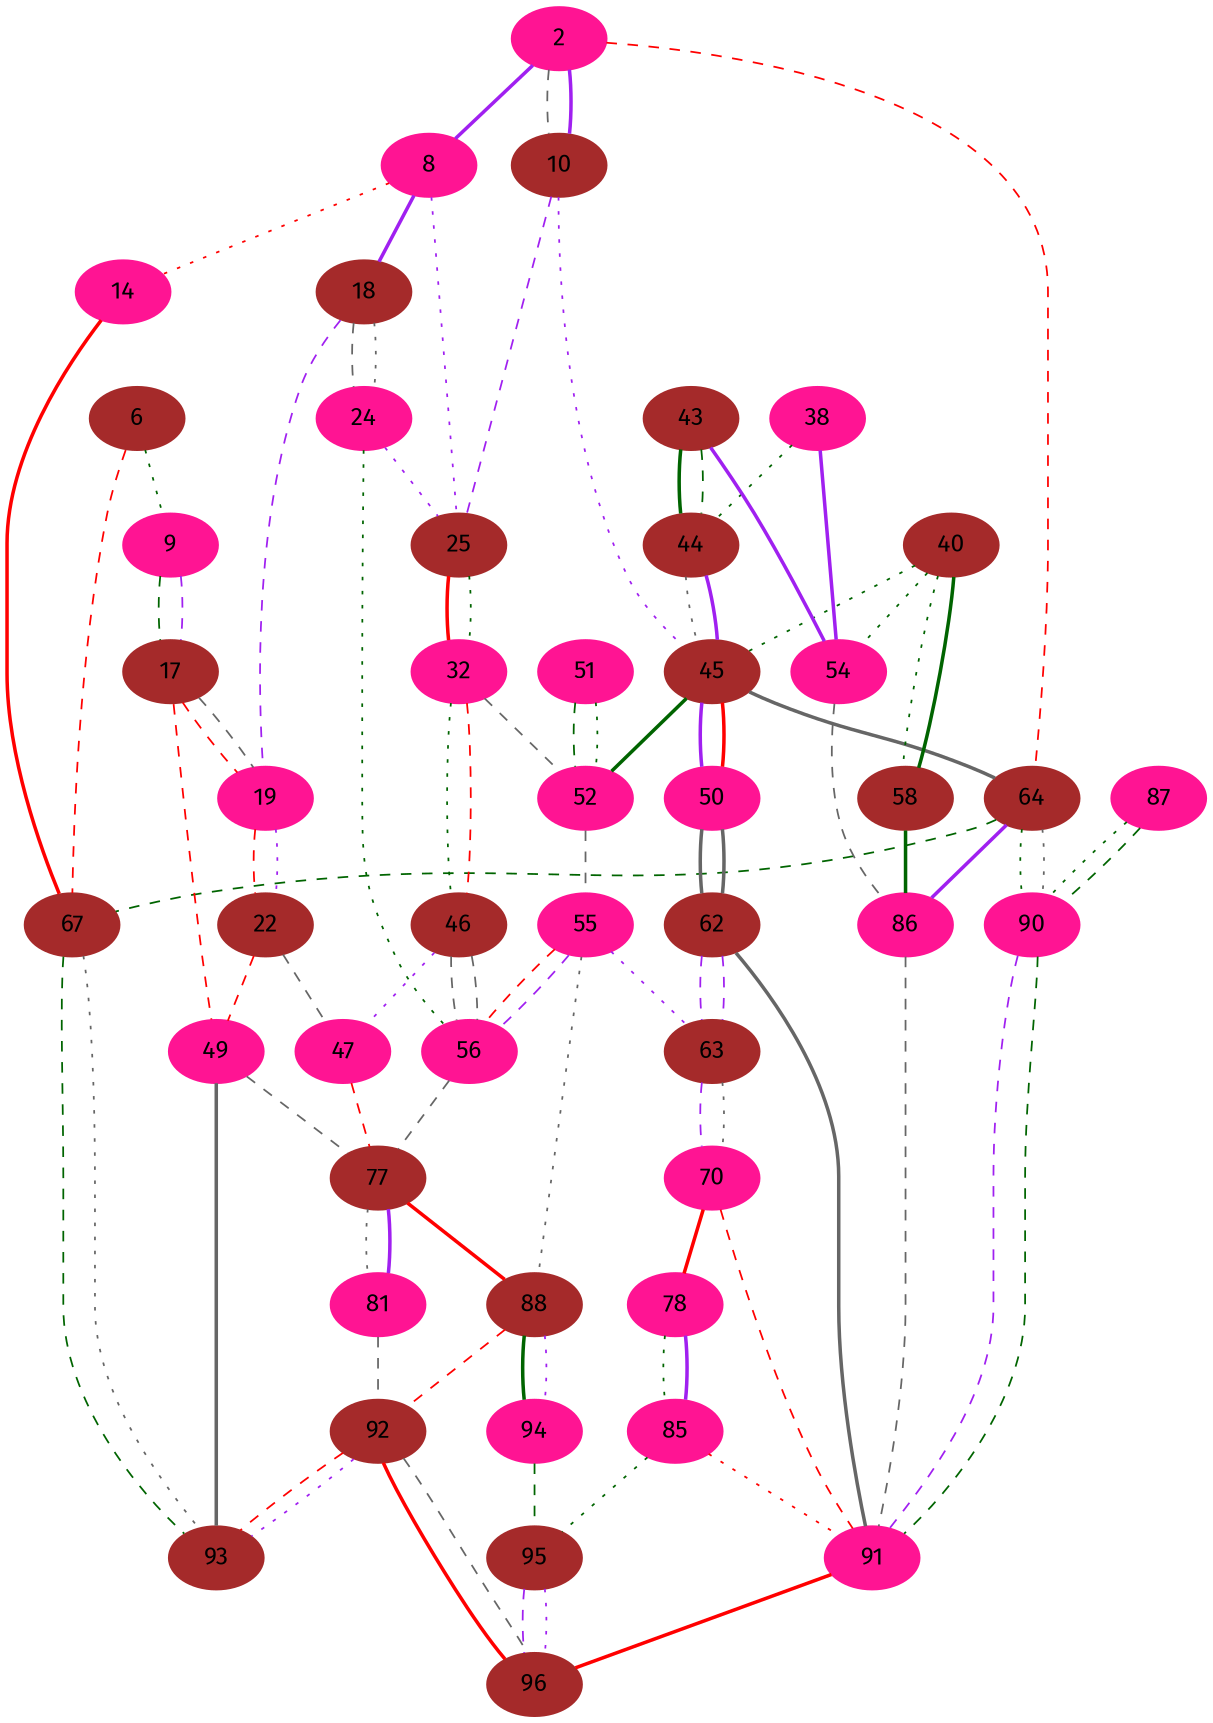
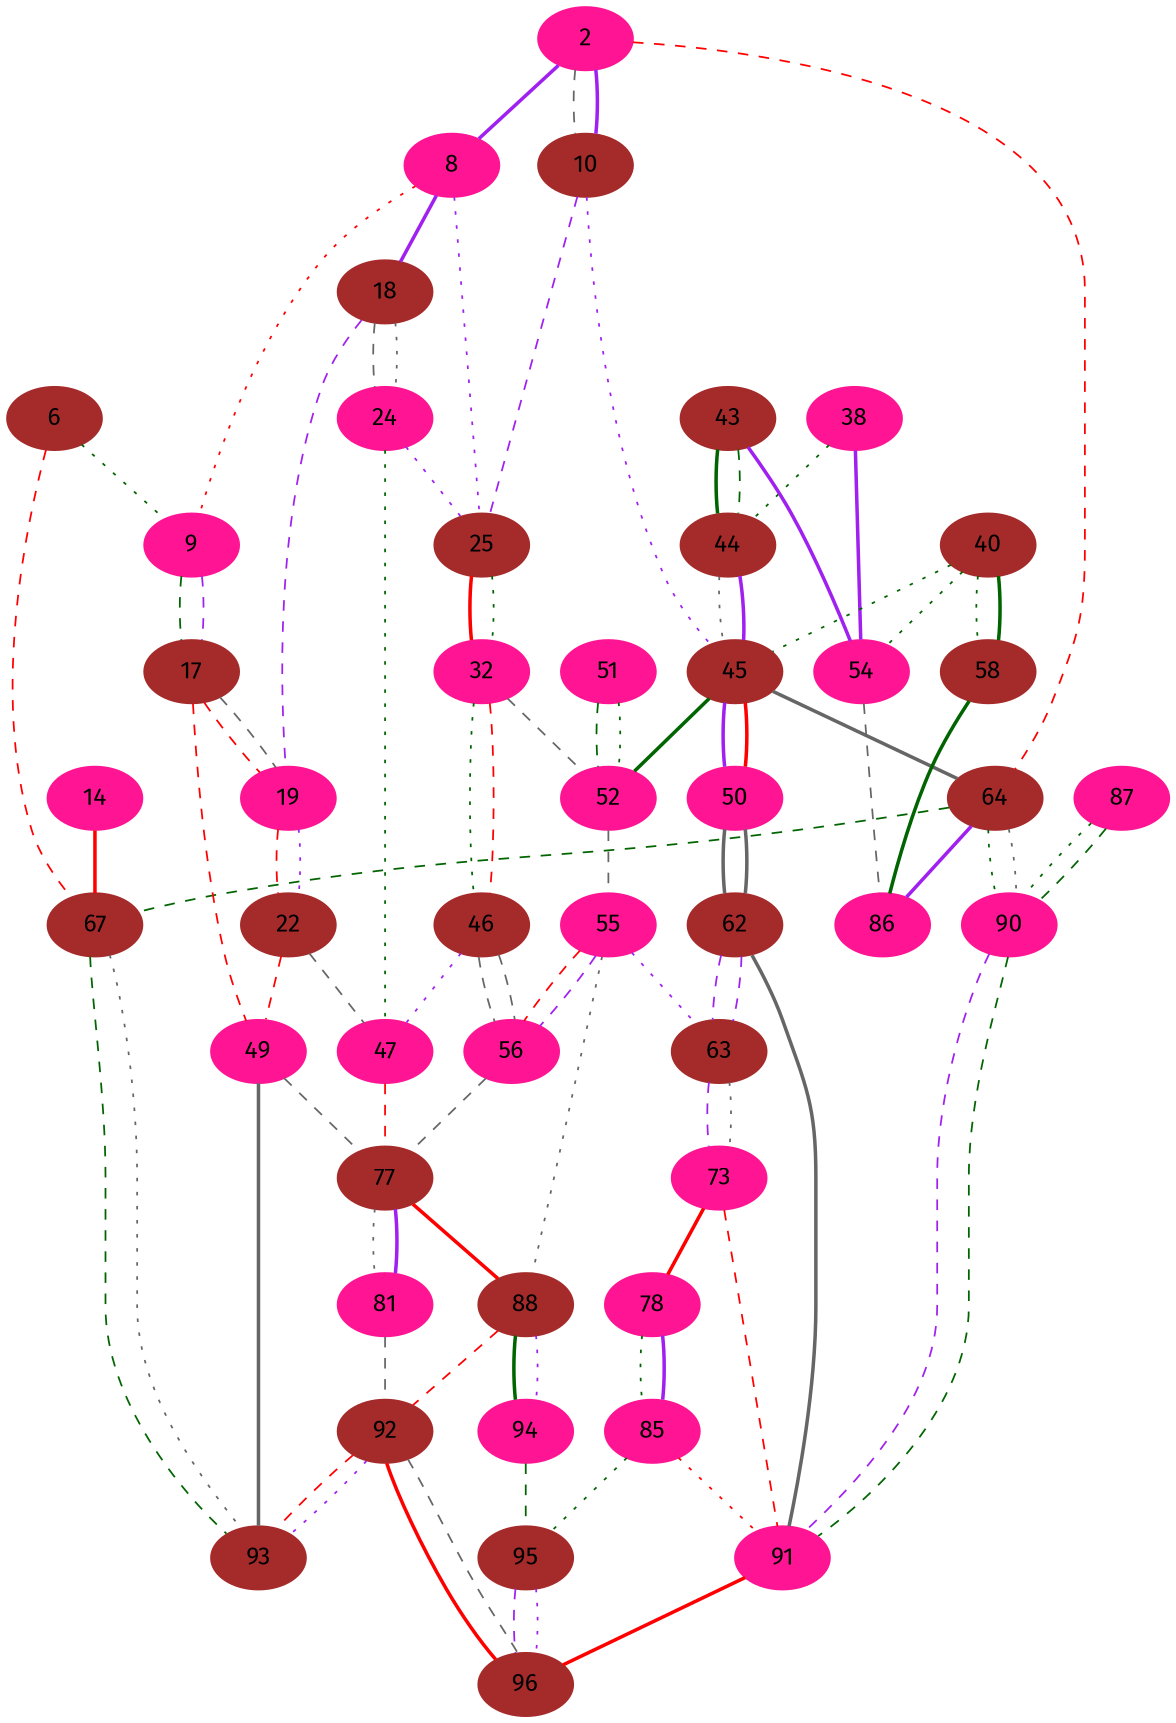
(276, 229) -> (276, 328)
(362, 748) -> (385, 735)
(712, 1178) -> (719, 1178)
(906, 1242) -> none
